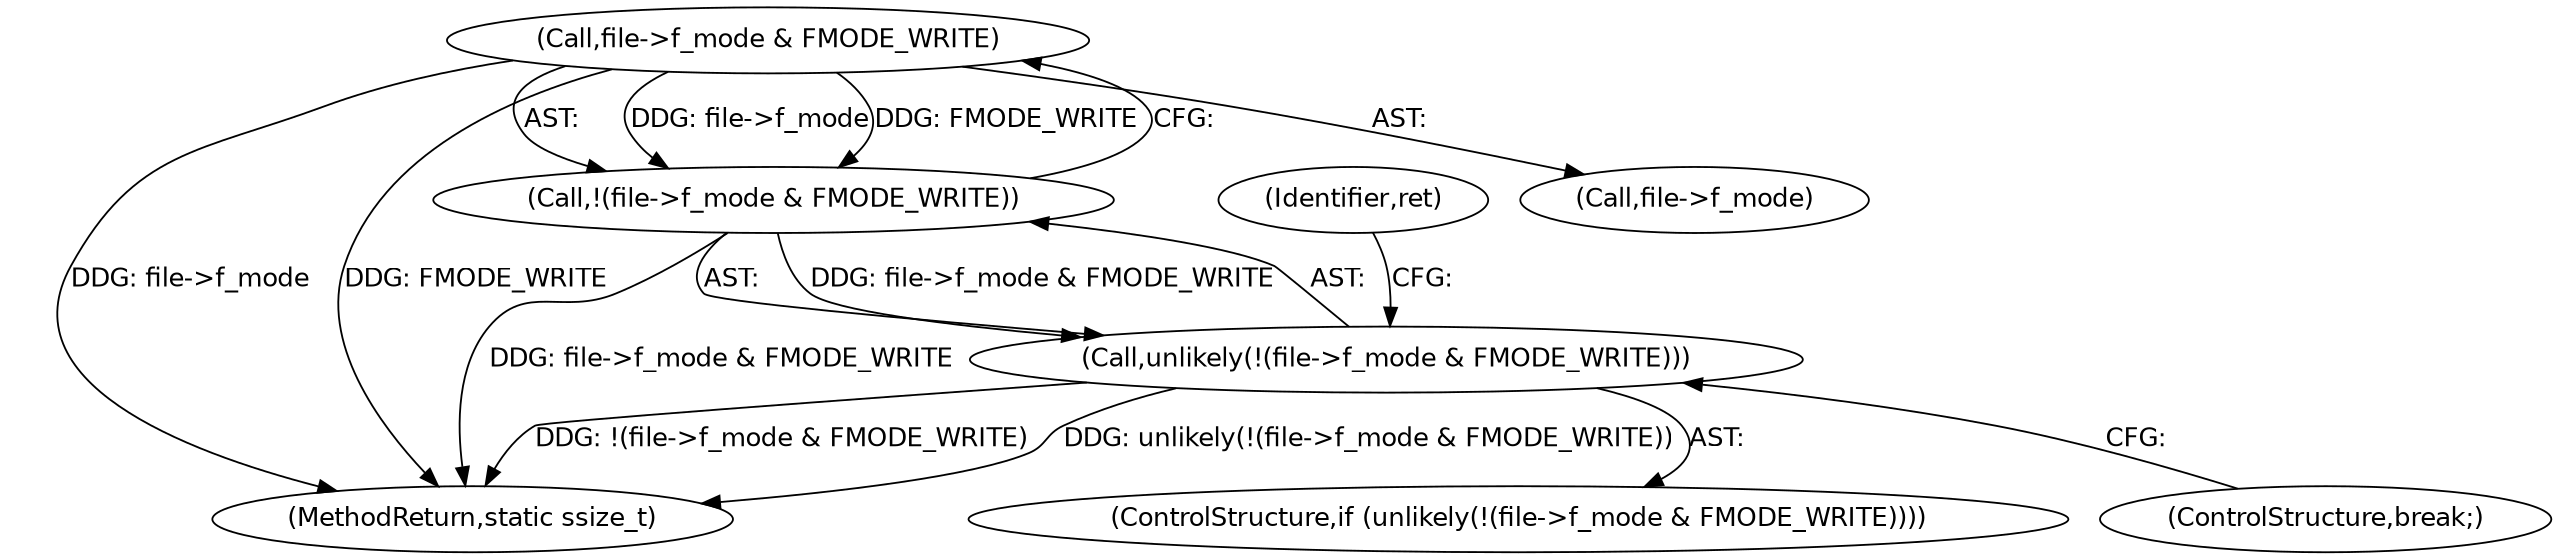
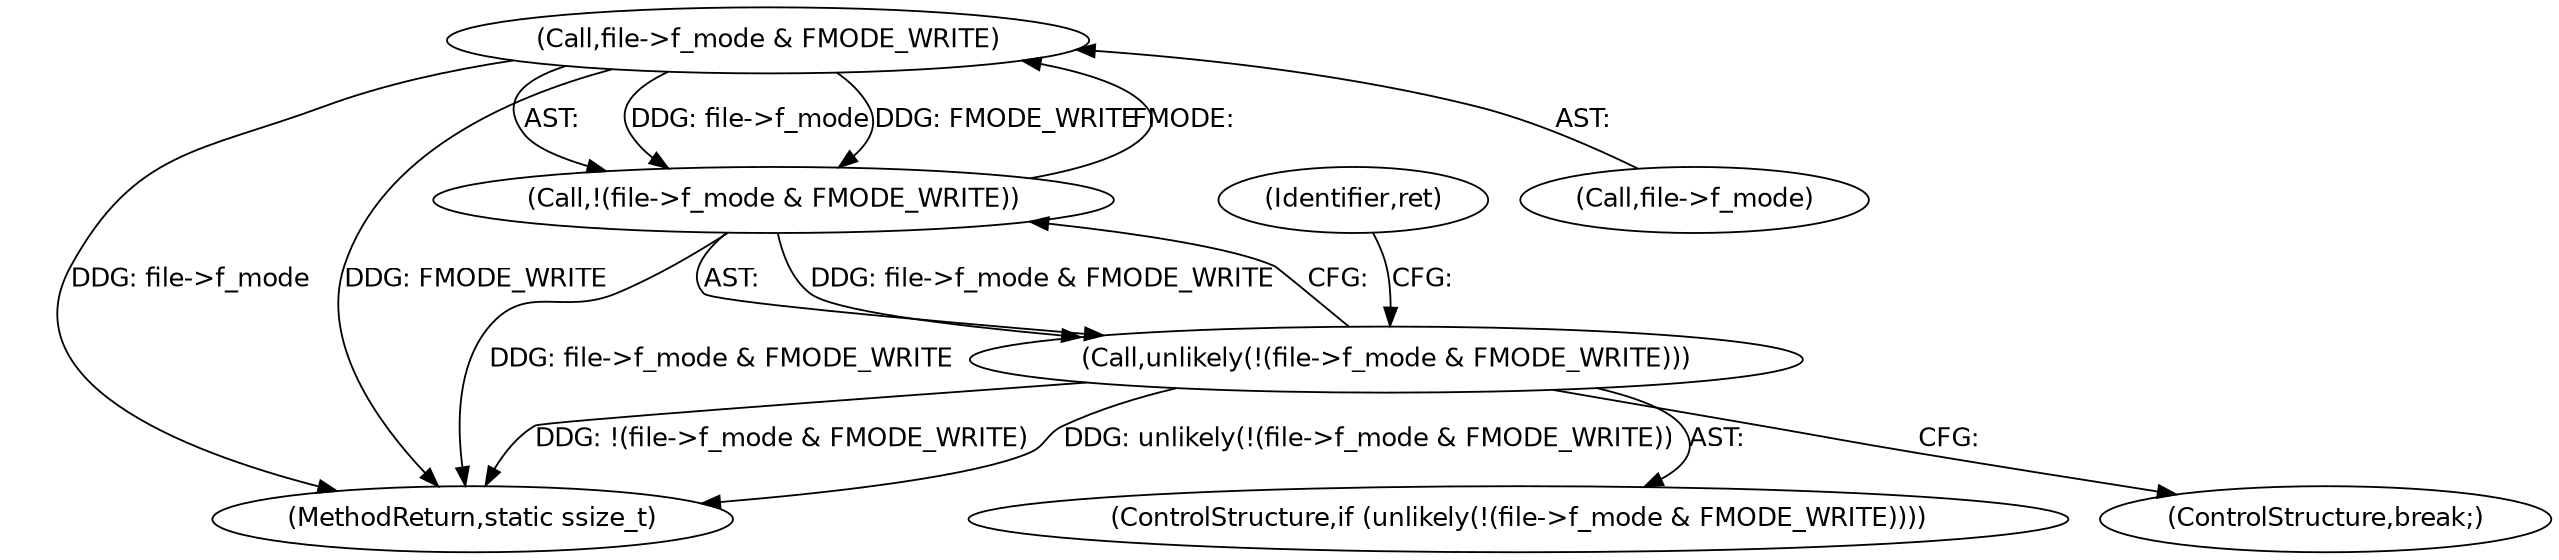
(1265, 112) -> (1372, 84)
(1188, 120) -> (1188, 120)
(1342, 280) -> (1342, 280)
(1973, 422) -> (1855, 442)
